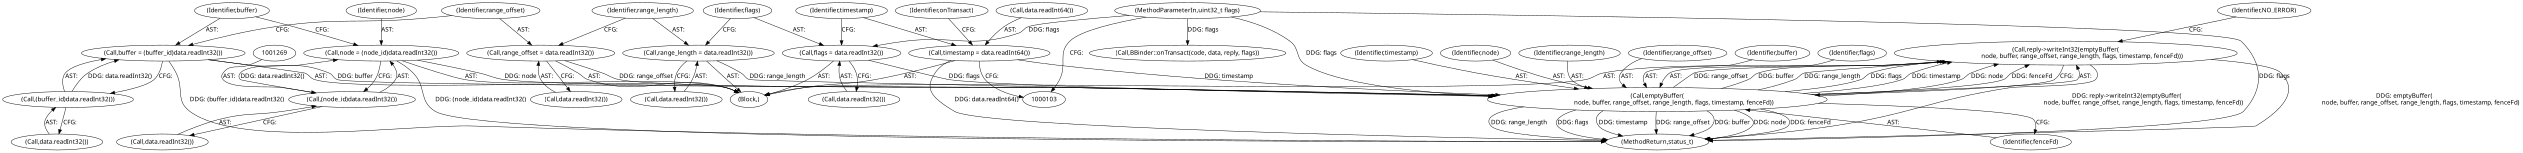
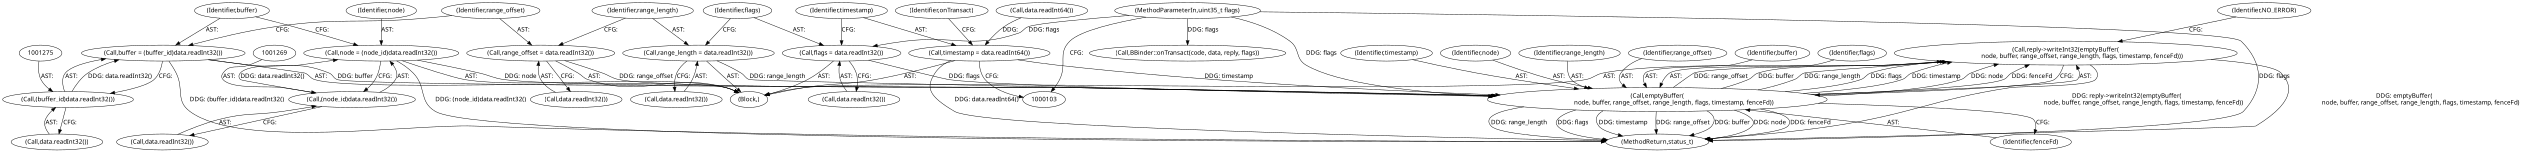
(1188, 11) -> (1188, 11)
(1011, 30) -> (1011, 30)
none -> (41, 53)
